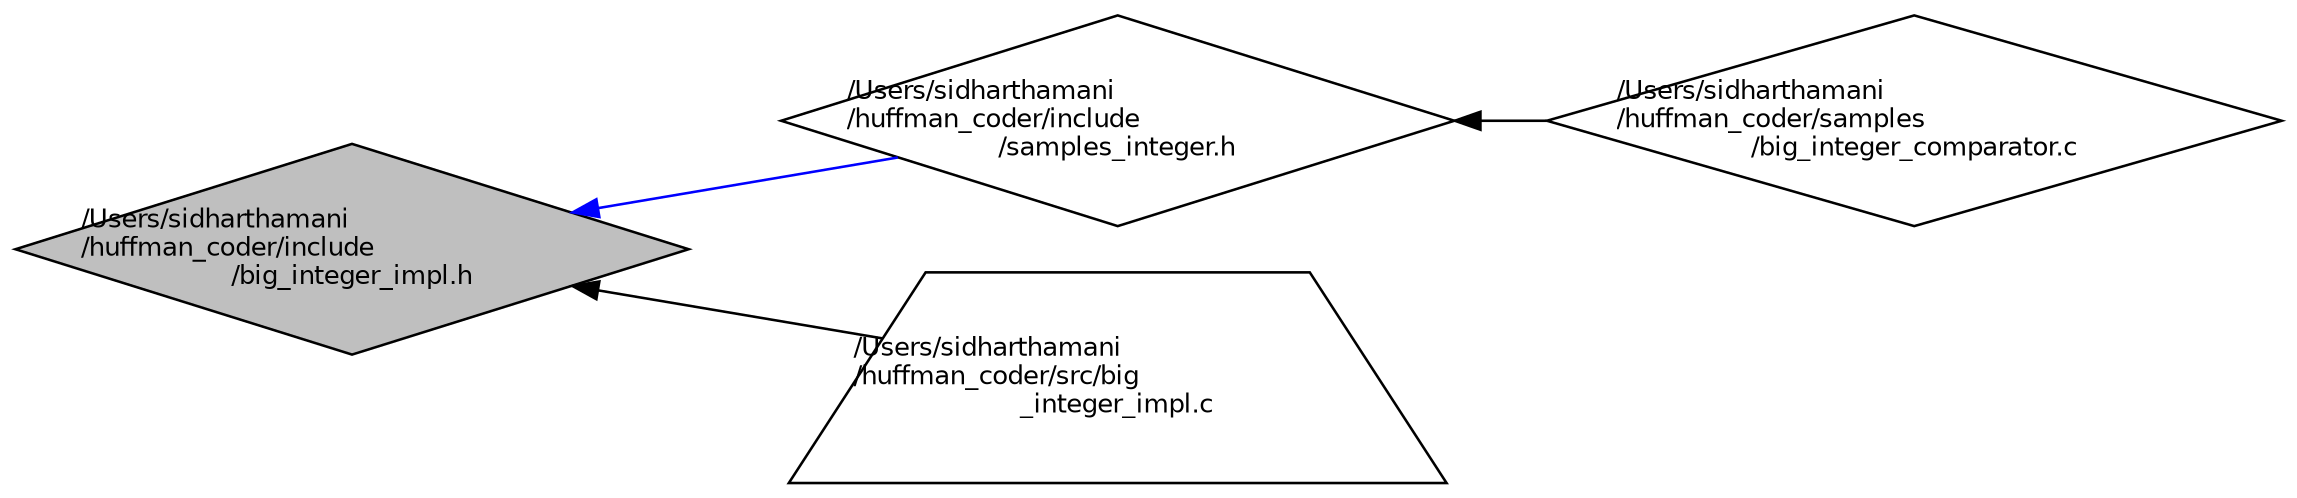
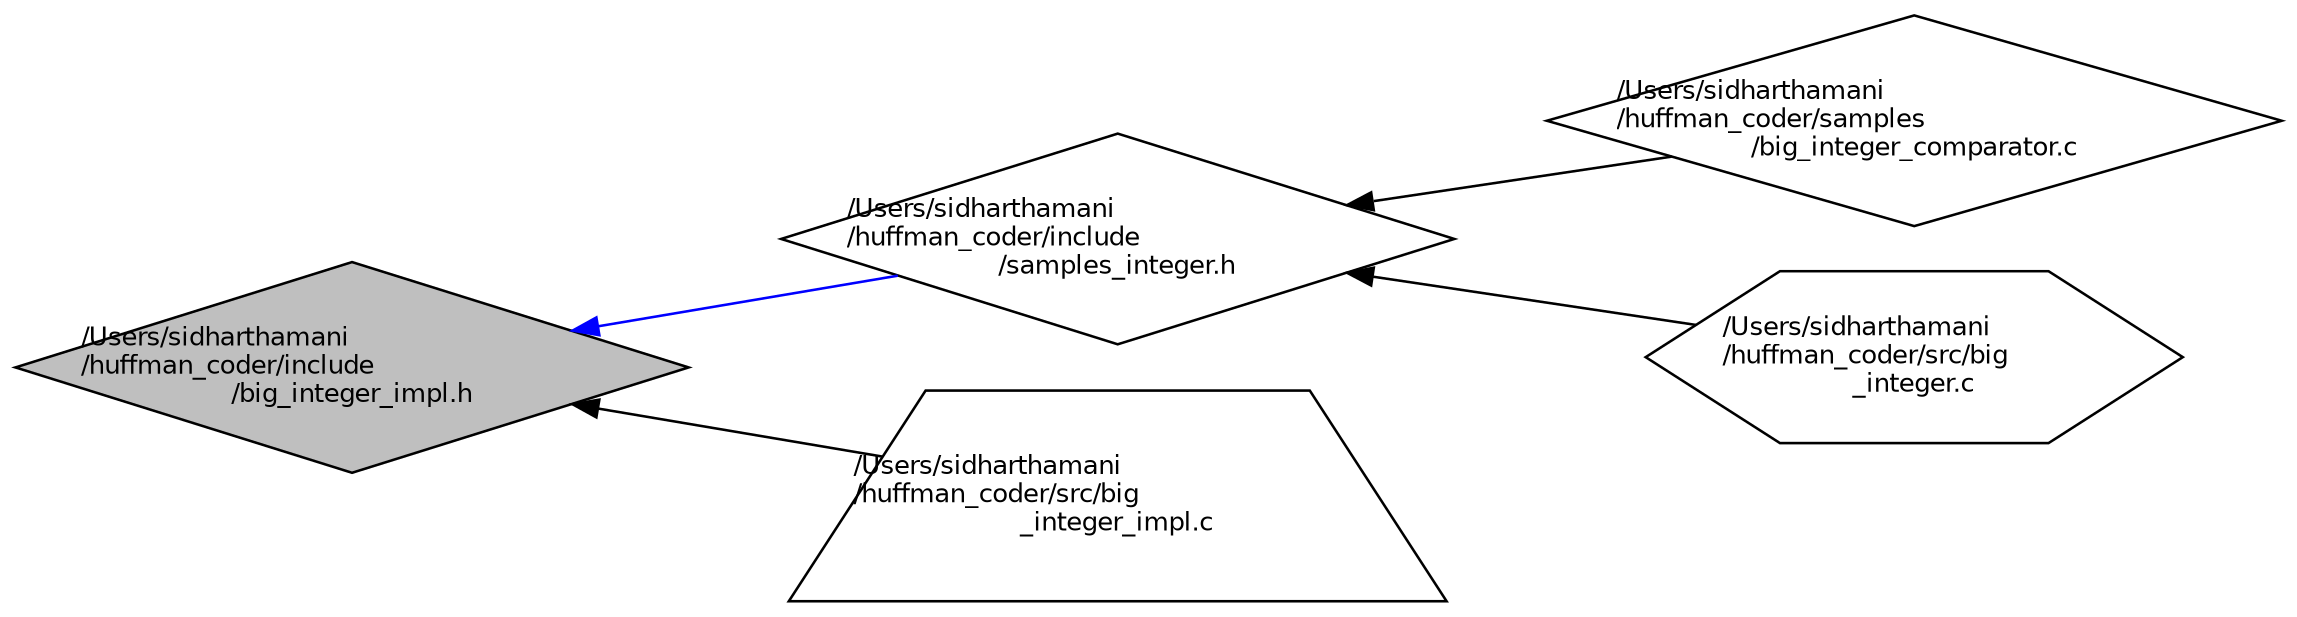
none -> (1914, 357)
